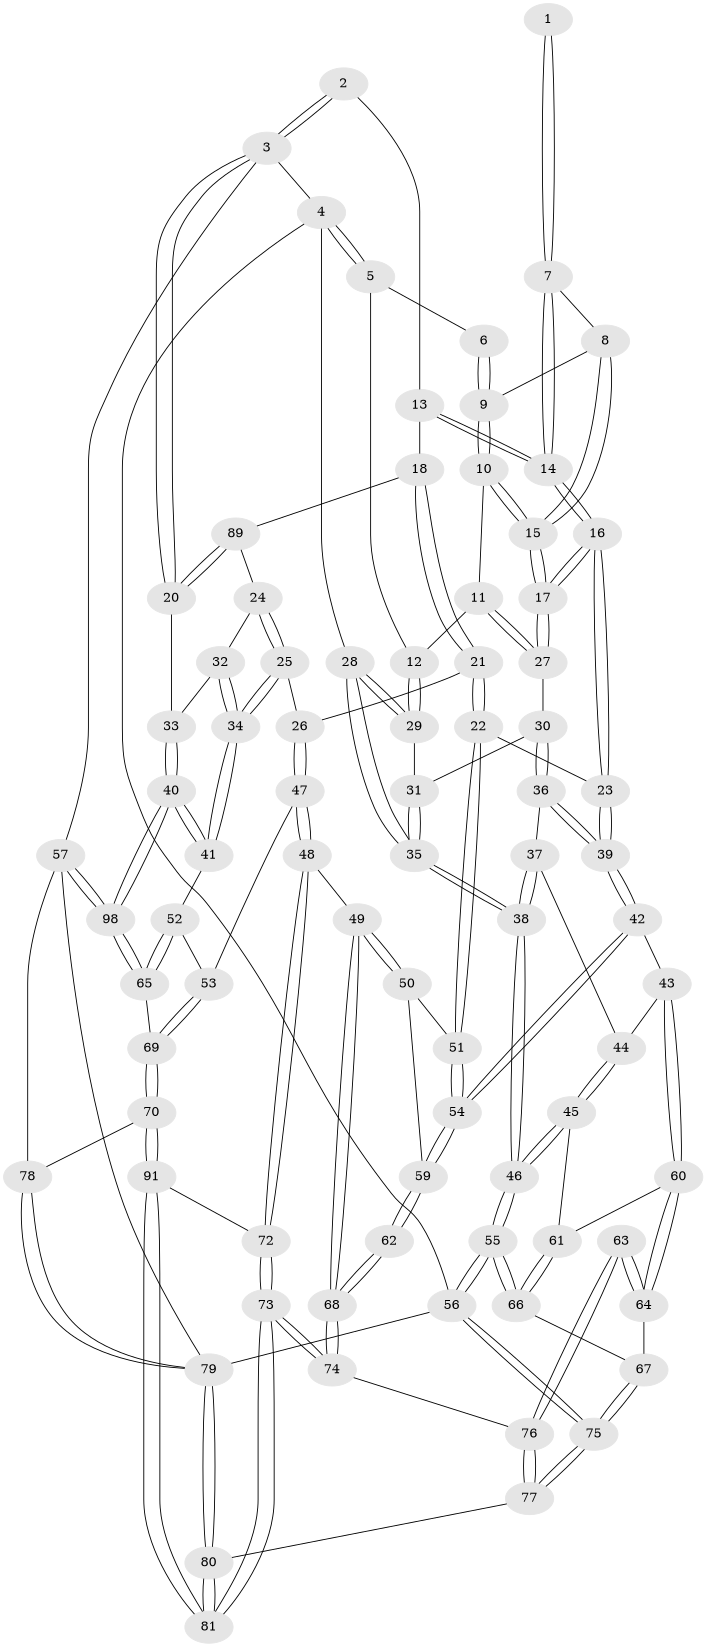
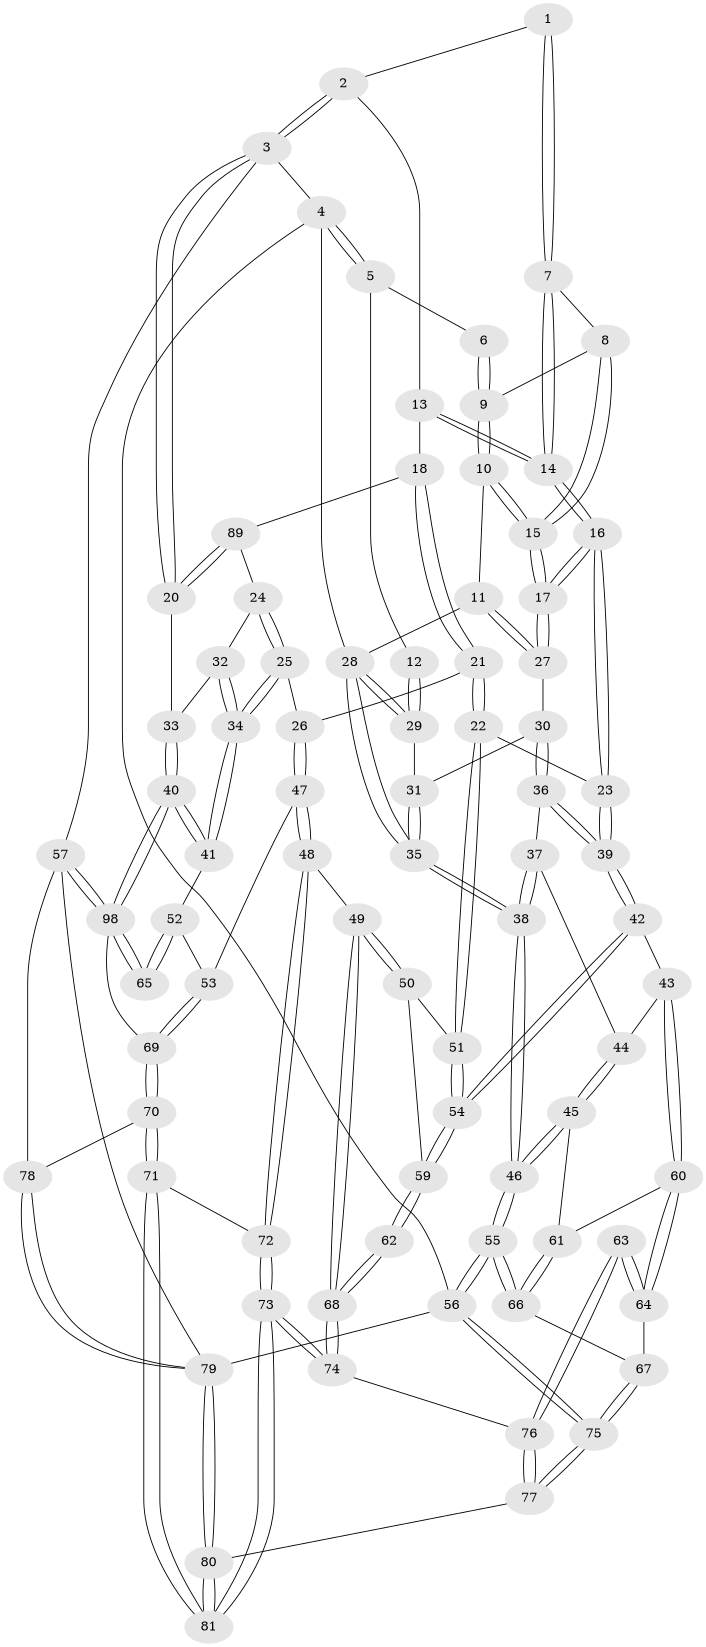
none -> (446, 52)
(443, 634) -> (414, 630)
(148, 1016) -> (109, 990)
(152, 1177) -> (152, 1177)
